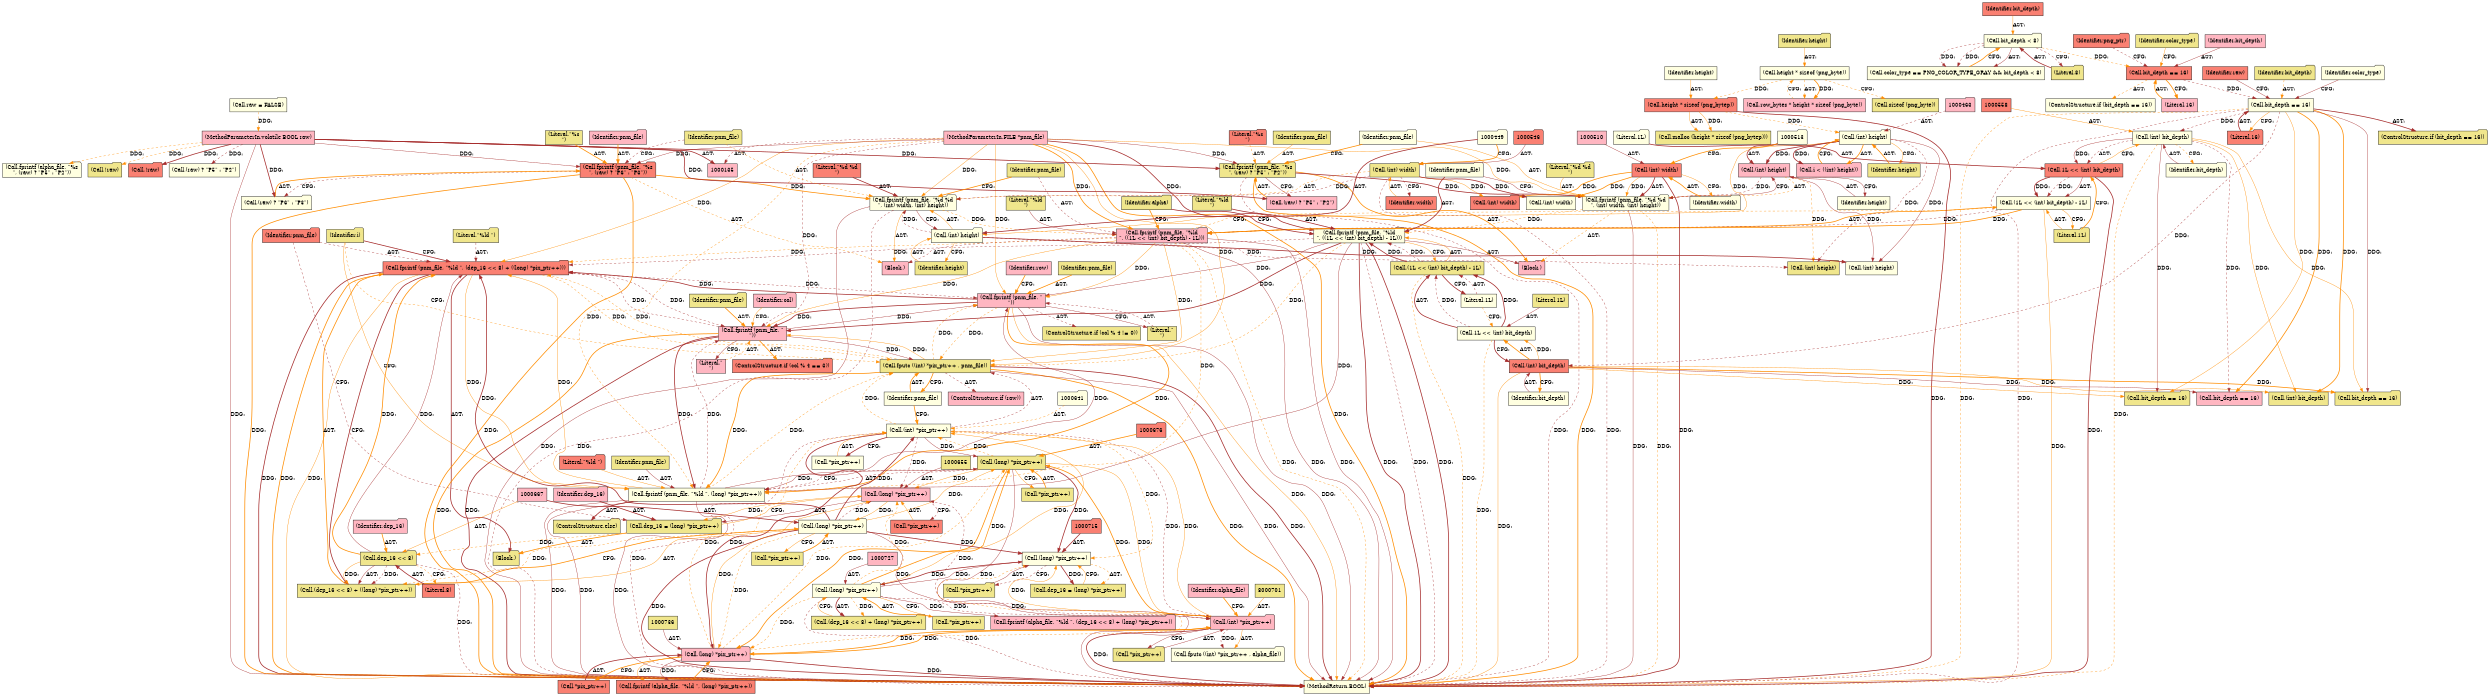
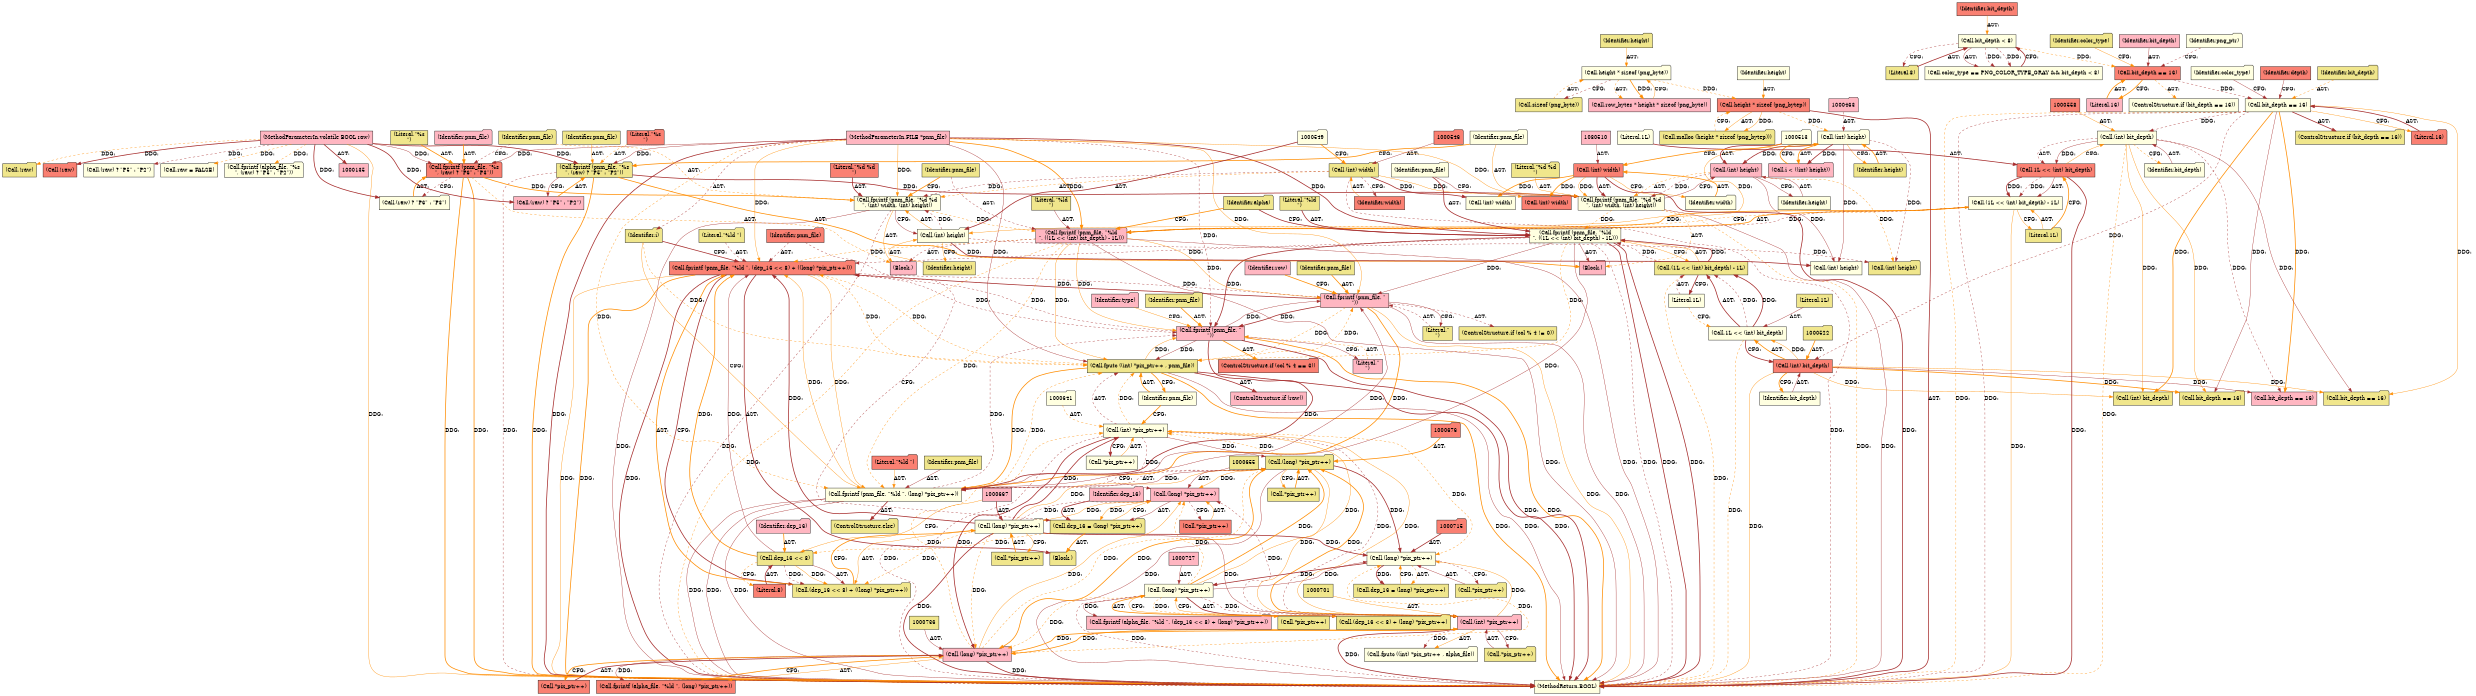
(2013, 41) -> (1987, 41)
(2101, 41) -> (2214, 41)
(1983, 59) -> (2025, 57)
(1805, 73) -> (1626, 73)
(2225, 73) -> (2286, 73)
none -> (1565, 88)
(1853, 89) -> (1589, 89)
(1788, 91) -> (1655, 90)
(1691, 105) -> (1763, 105)
(1905, 105) -> (1549, 105)
none -> (1717, 119)
(258, 120) -> (255, 154)
(1492, 138) -> (1312, 138)
(1592, 138) -> (1596, 138)
(1713, 138) -> (1717, 138)
(833, 140) -> (740, 156)
(1224, 286) -> (991, 265)
(439, 301) -> (698, 301)
(775, 301) -> (1115, 301)
none -> (1818, 333)
(1321, 335) -> (549, 671)
(959, 381) -> (1224, 379)
(1939, 399) -> (1936, 399)
(482, 527) -> (932, 527)
(356, 591) -> (852, 591)
(1218, 591) -> none
(1270, 591) -> (1318, 591)
(231, 658) -> (426, 674)
(815, 680) -> none
